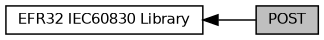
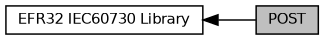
(104, 20) -> (104, 20)
